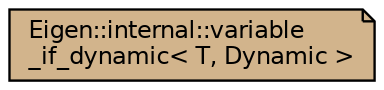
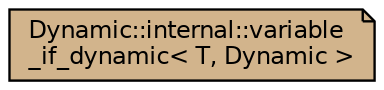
(192, 45) -> (192, 45)
